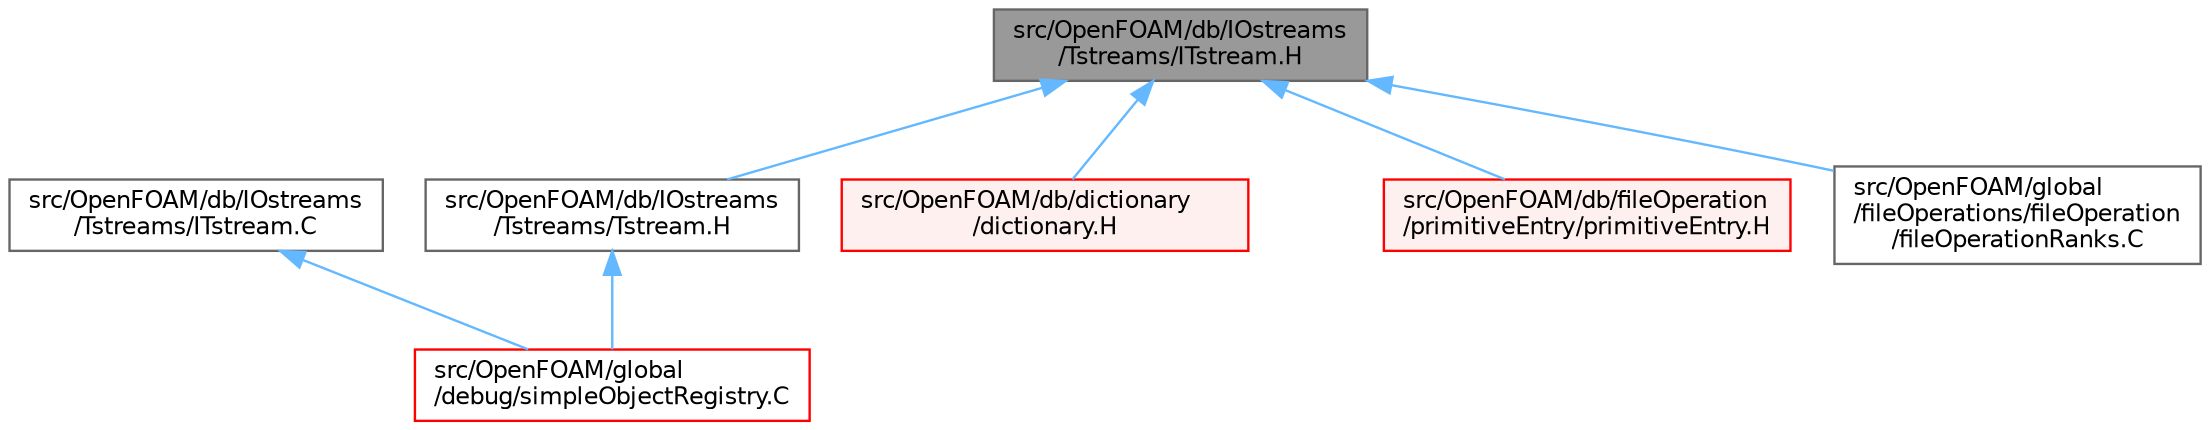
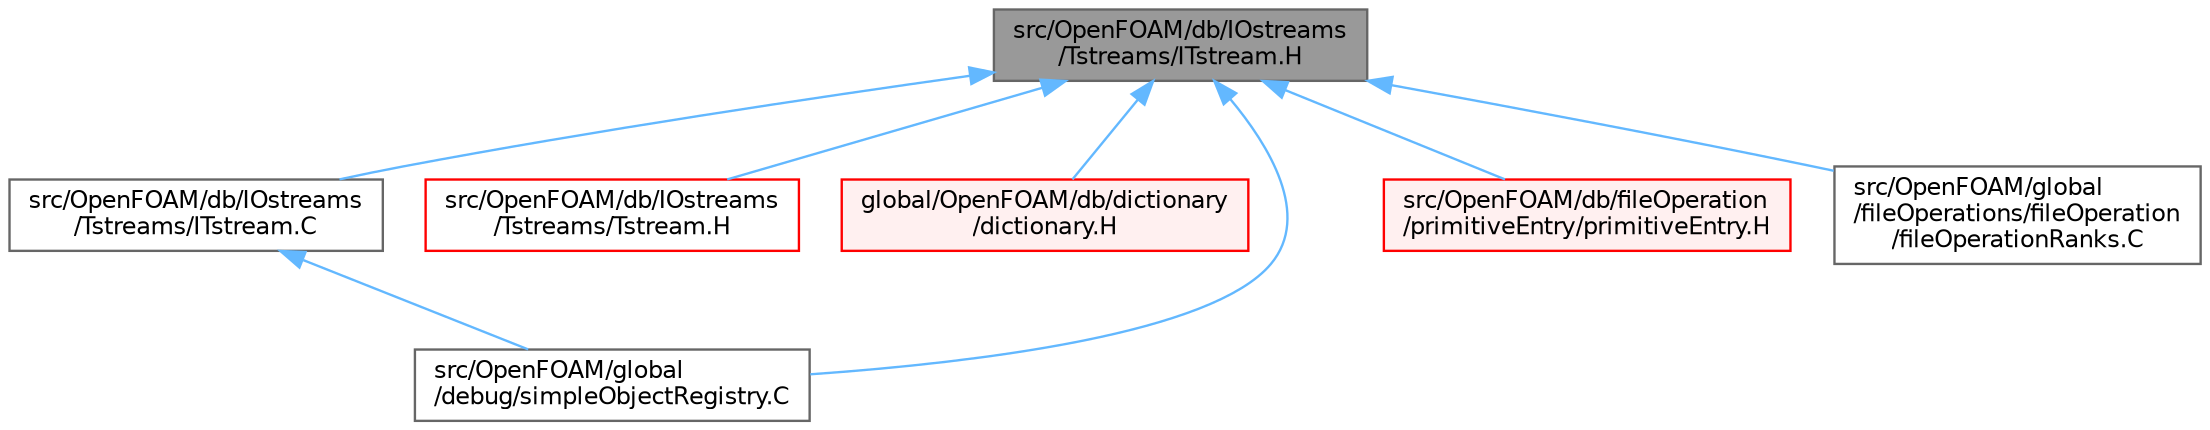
none -> (654, 123)
(612, 215) -> (612, 215)
(1045, 215) -> (1045, 215)
(612, 312) -> (1139, 328)
(612, 385) -> (612, 385)
